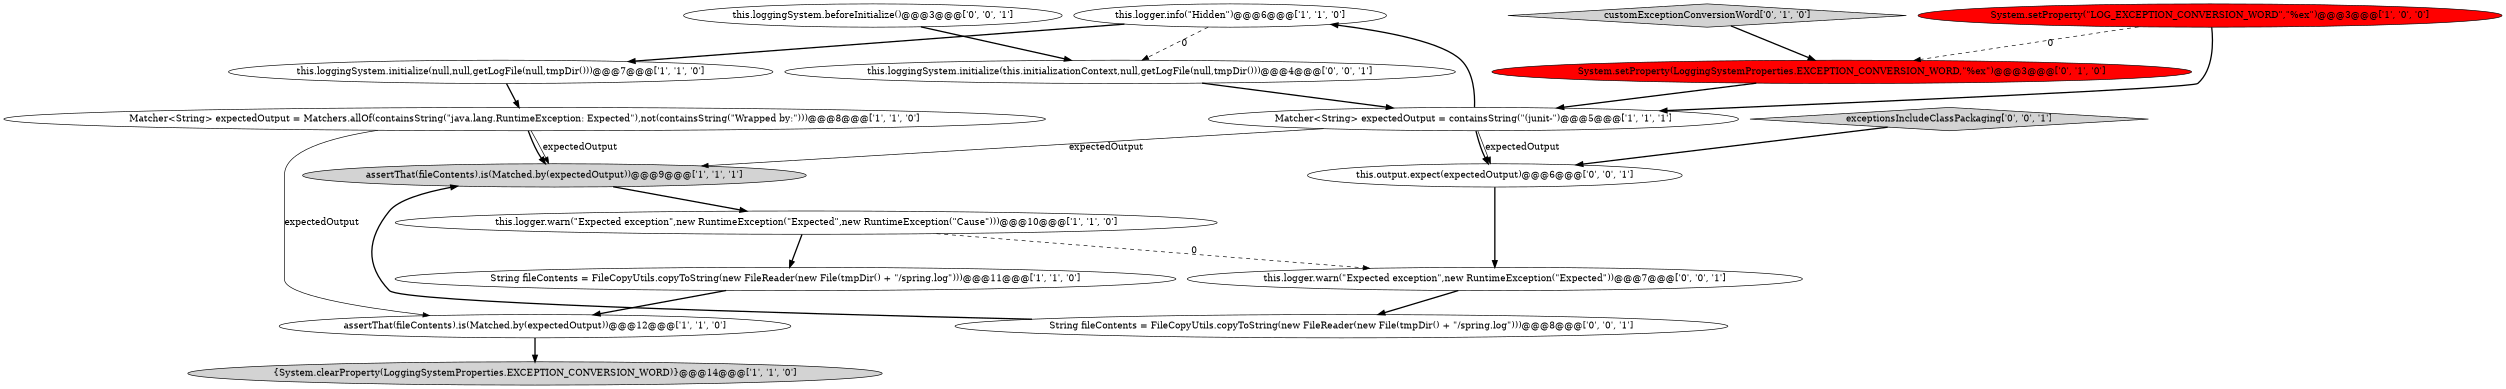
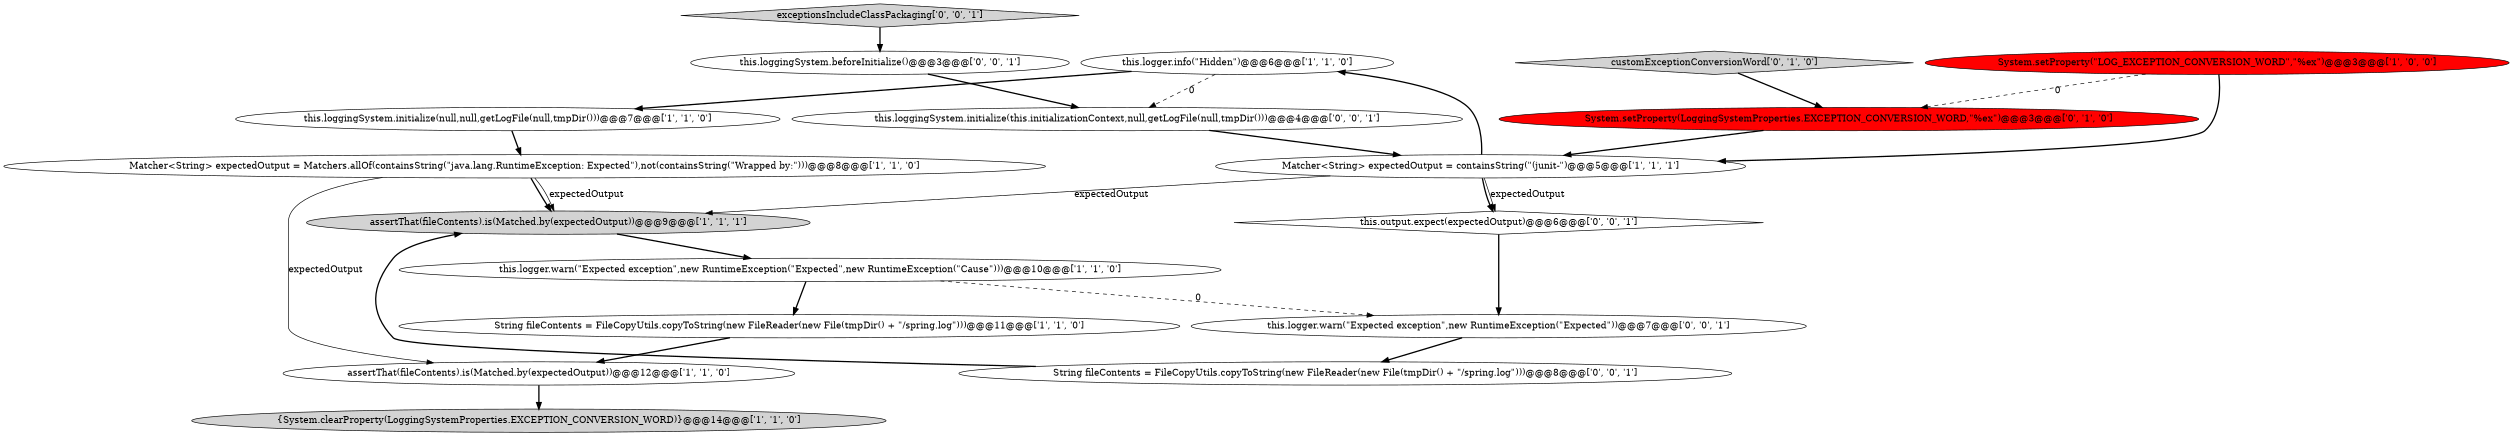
(1735, 146) -> (880, 36)
(1495, 175) -> (1499, 223)
